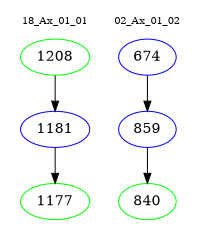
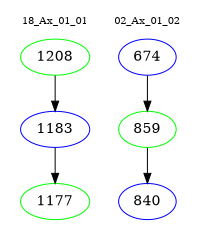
(55, 129) -> (55, 129)
(147, 129) -> (147, 129)
(147, 202) -> (147, 202)
